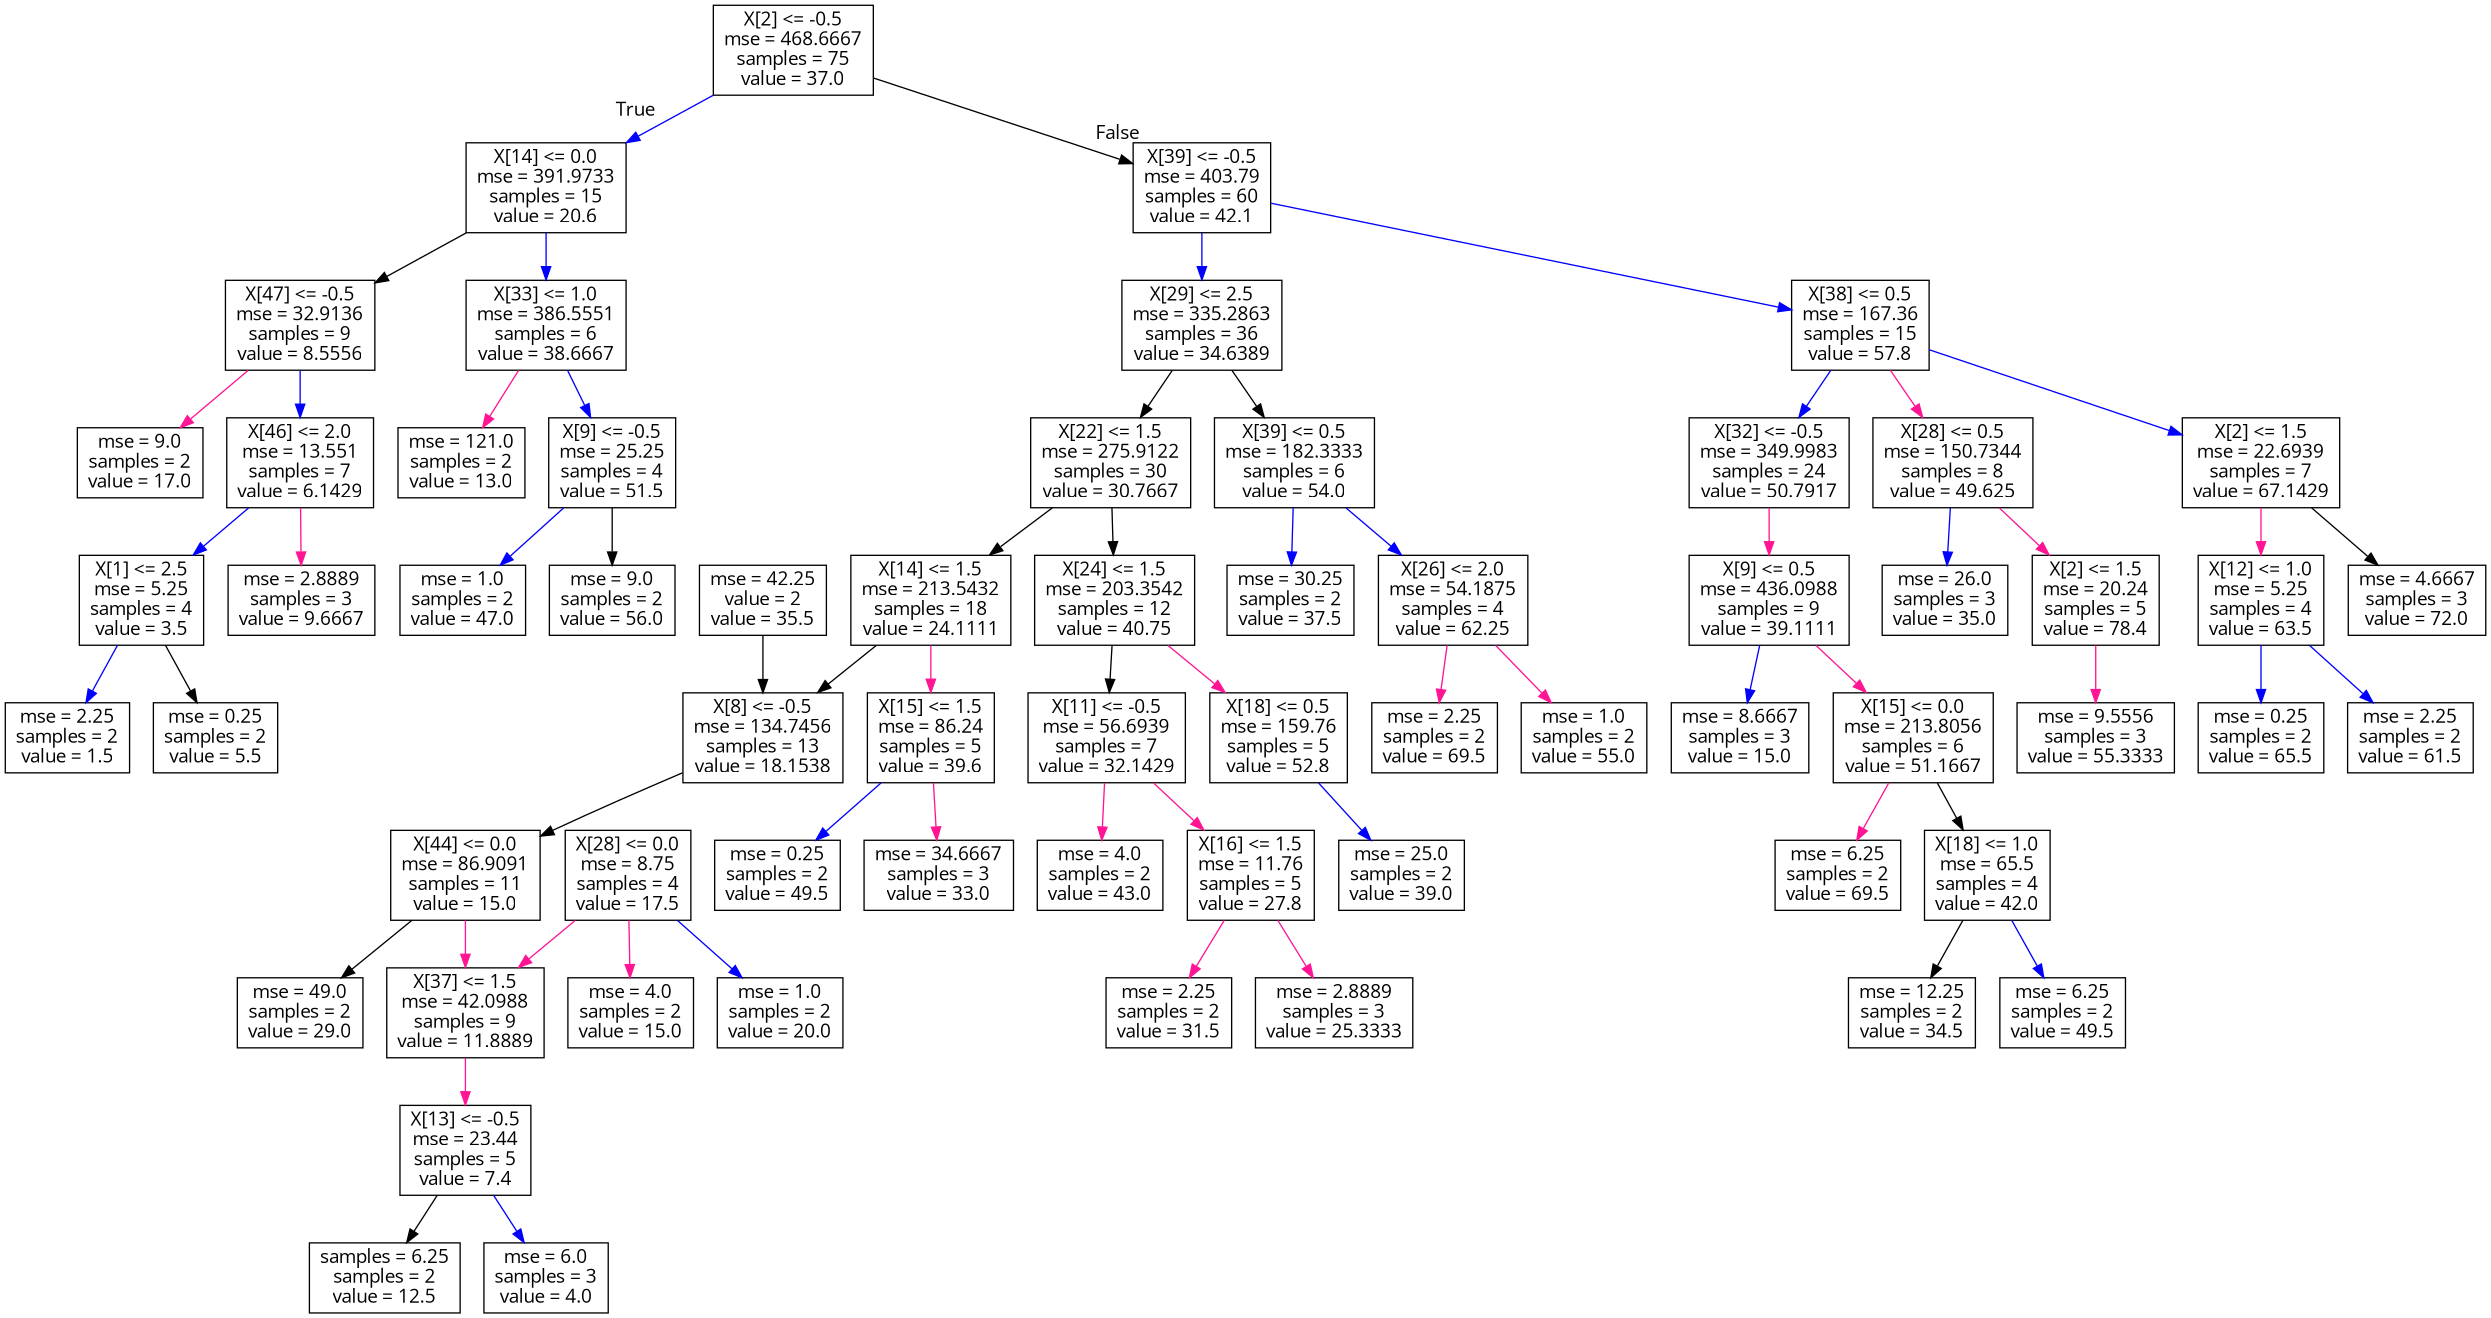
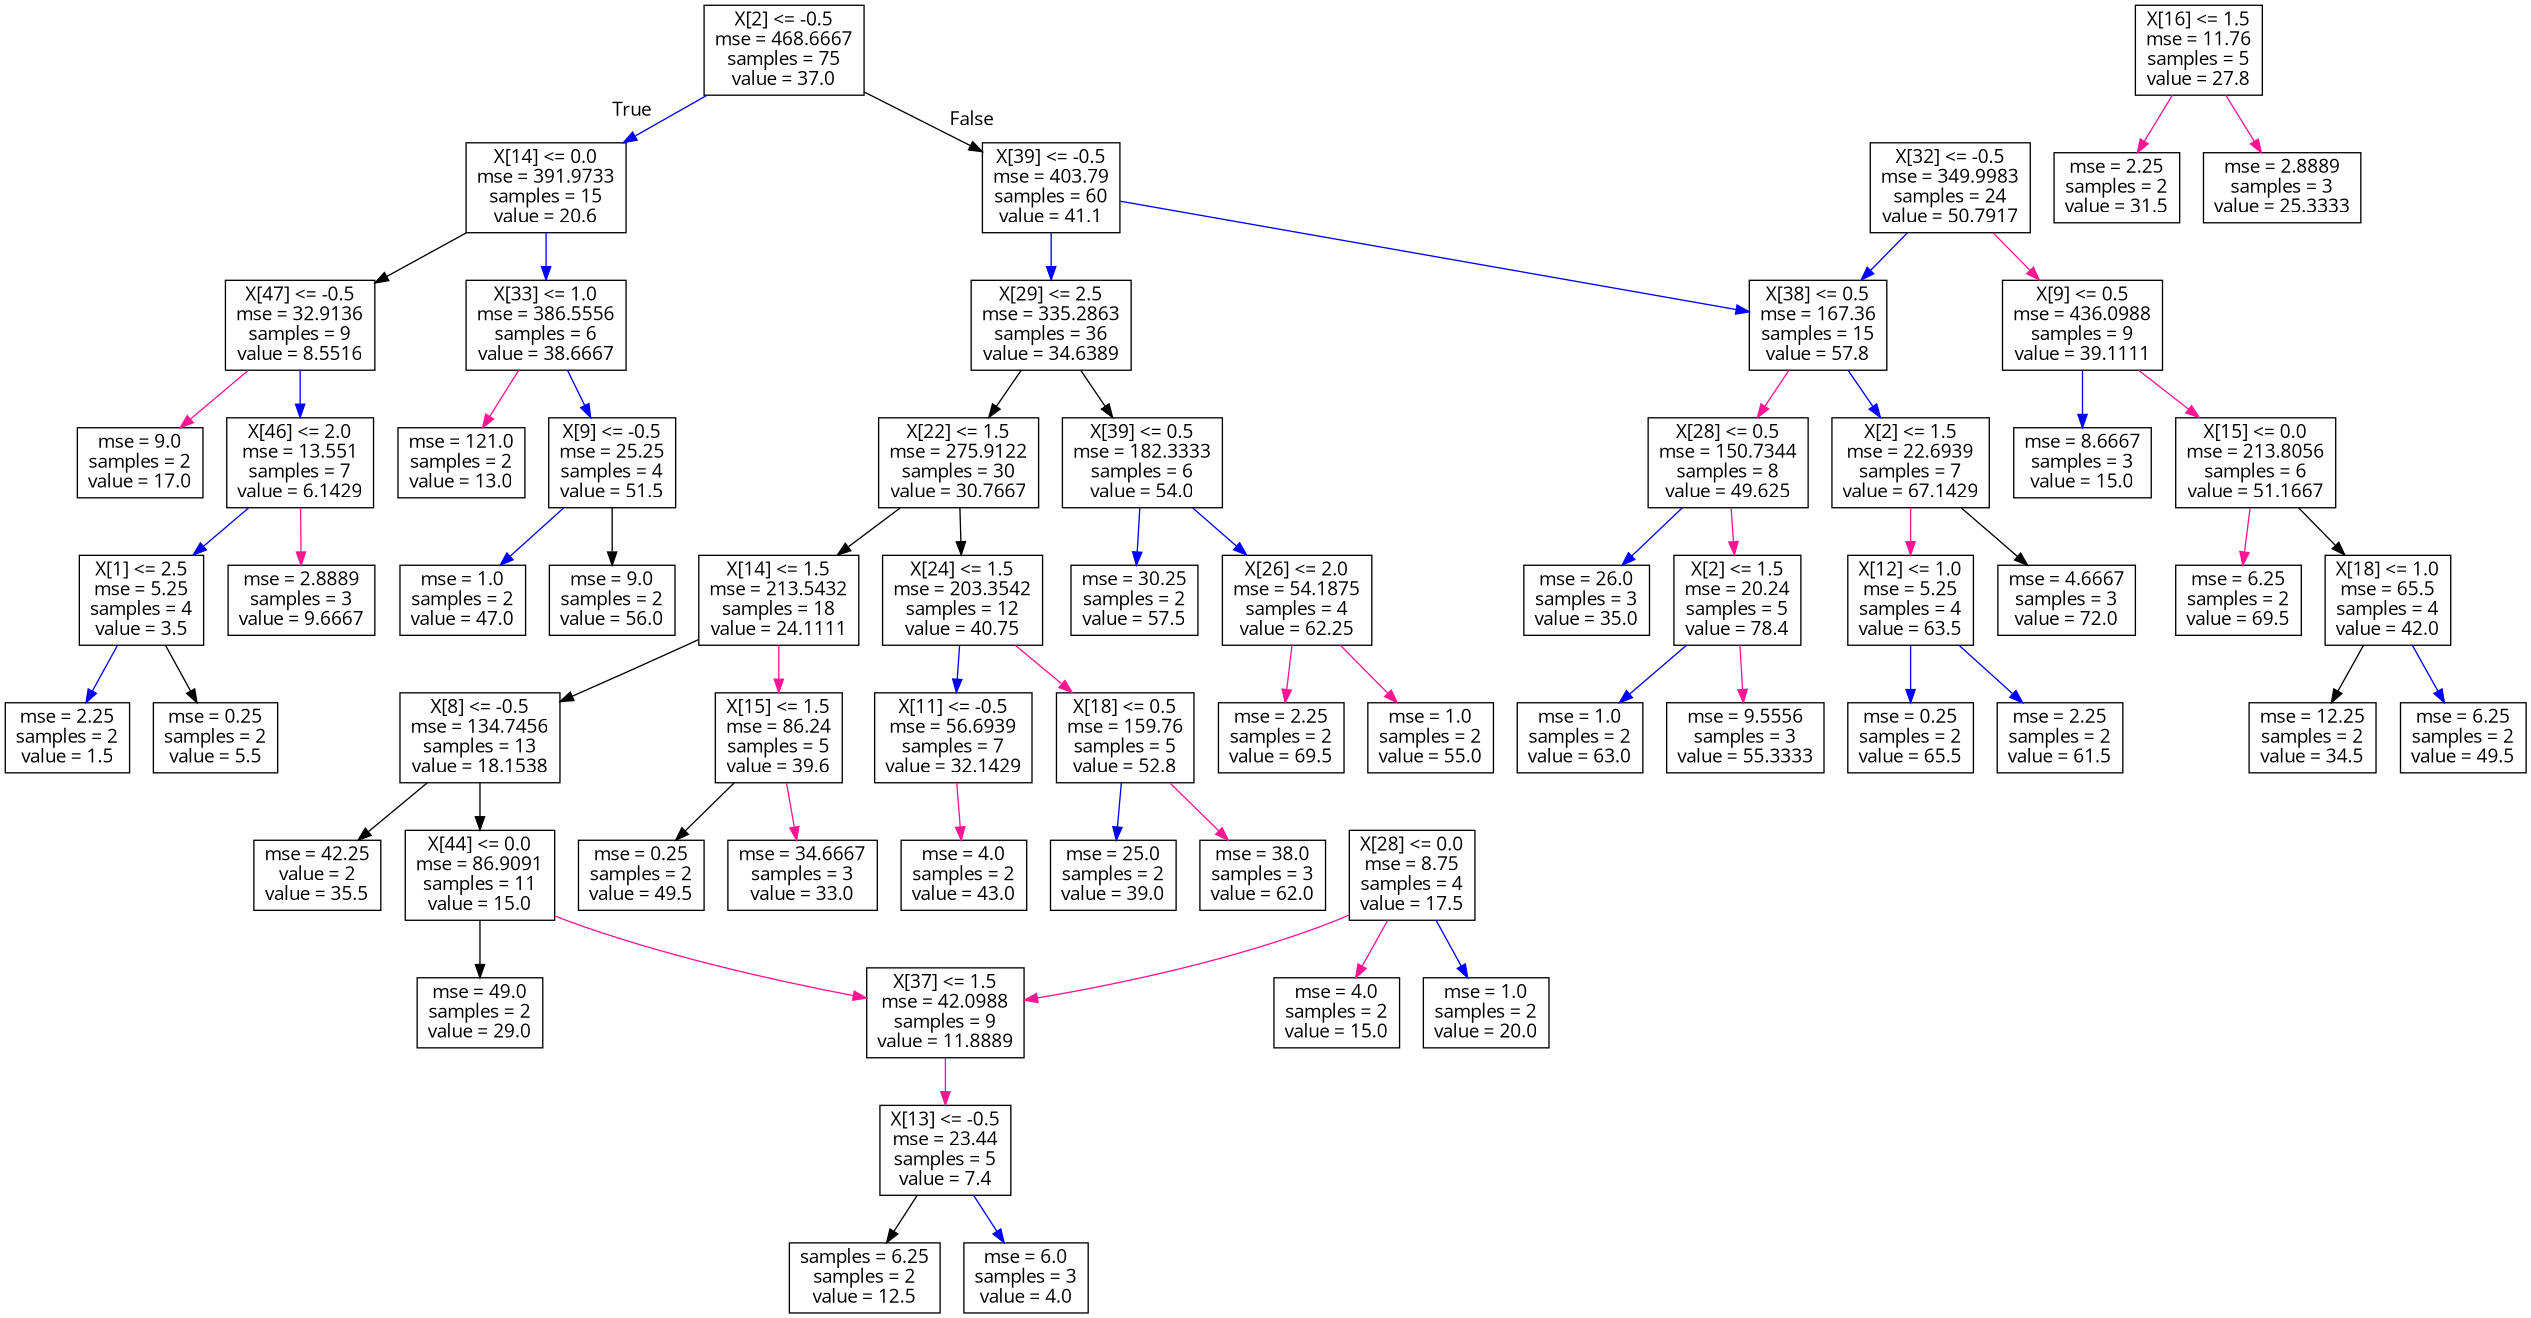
(1202, 188) -> (1051, 188)
(300, 325) -> (300, 325)
(546, 325) -> (546, 325)
(1819, 388) -> (1889, 252)
(1290, 600) -> (1134, 600)
(763, 658) -> (398, 807)
(1111, 662) -> (958, 662)
none -> (1580, 738)
(1174, 802) -> none
(853, 807) -> (710, 807)
none -> (1263, 875)
